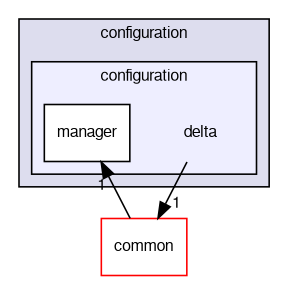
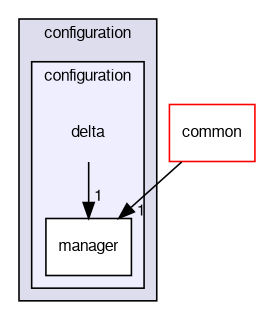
(176, 183) -> (89, 182)
